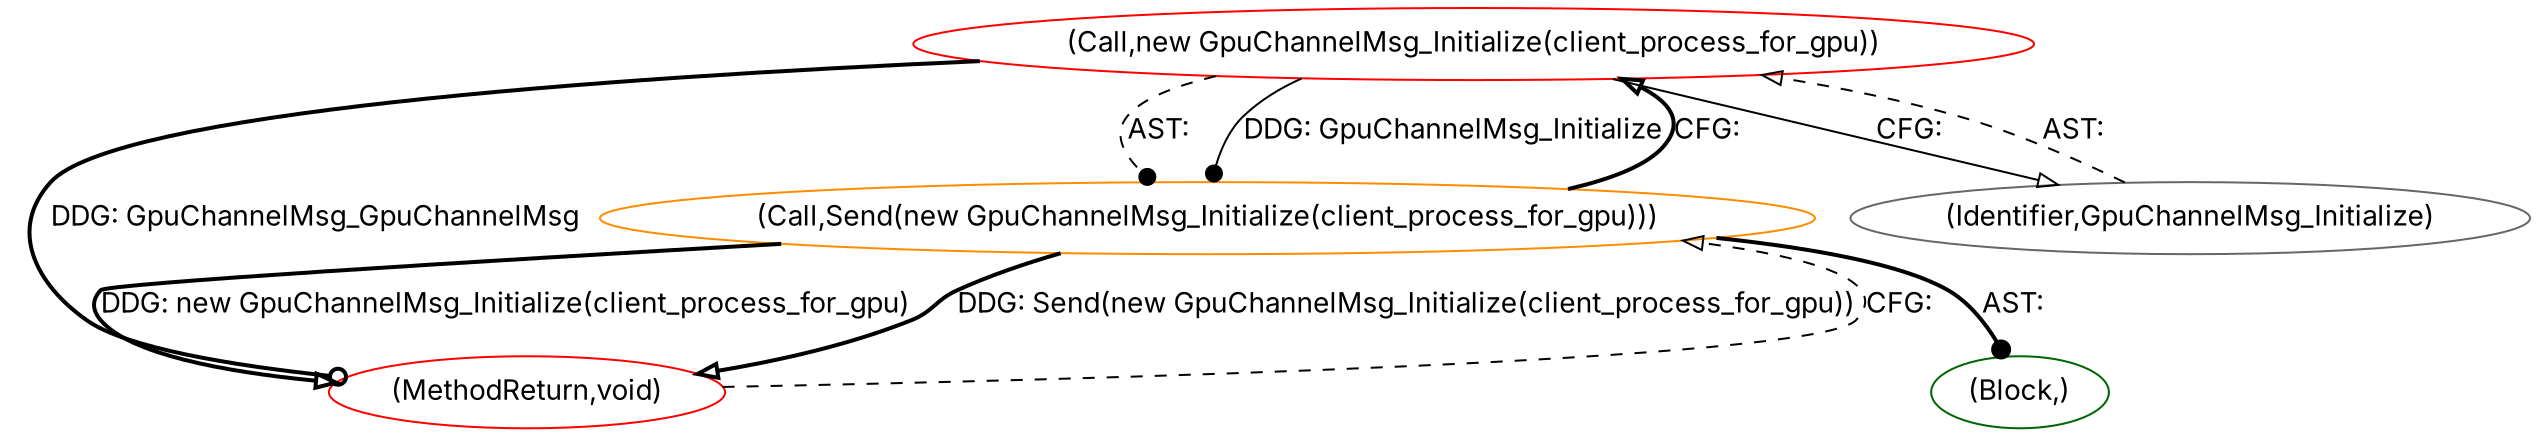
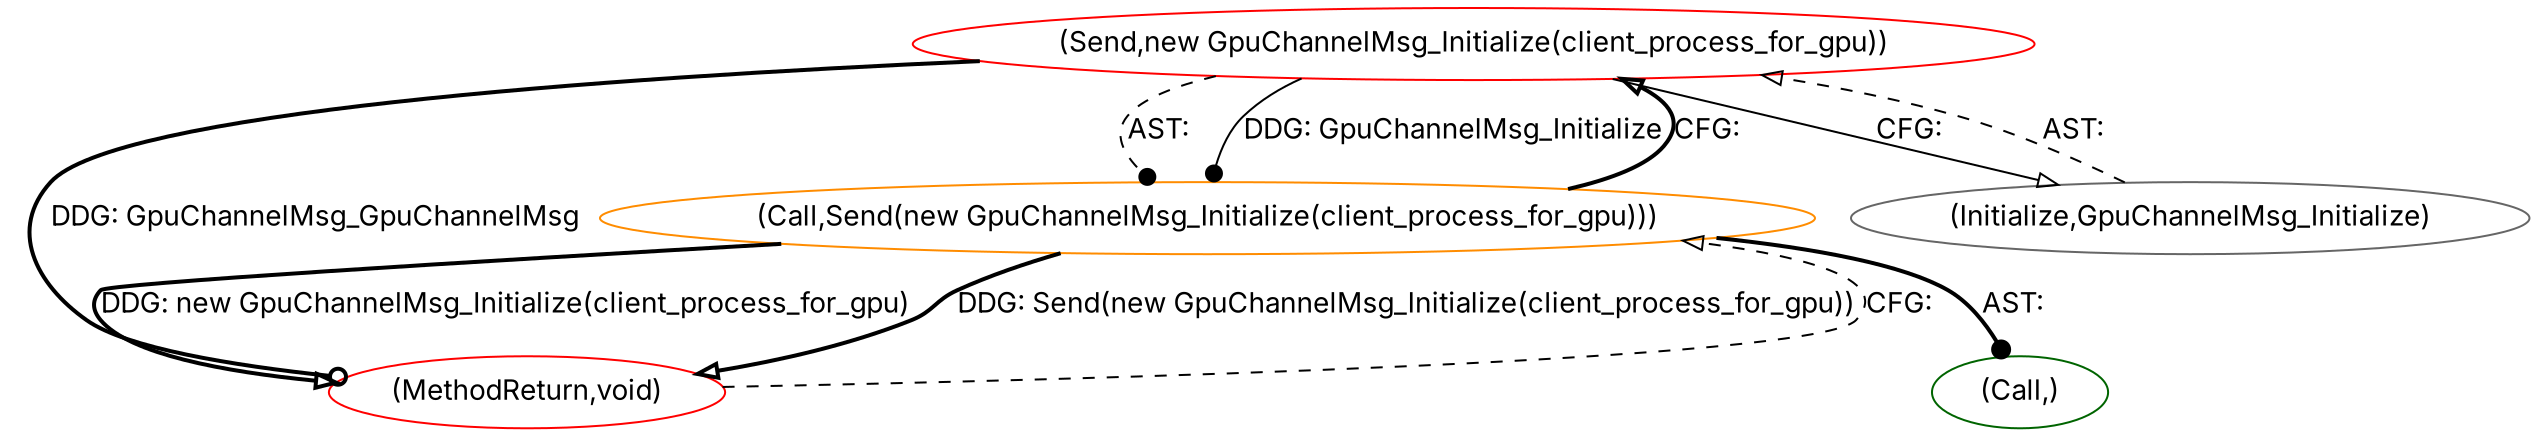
(1474, 44) -> (1474, 44)
(2190, 218) -> (2190, 218)
(2020, 392) -> (2020, 392)
